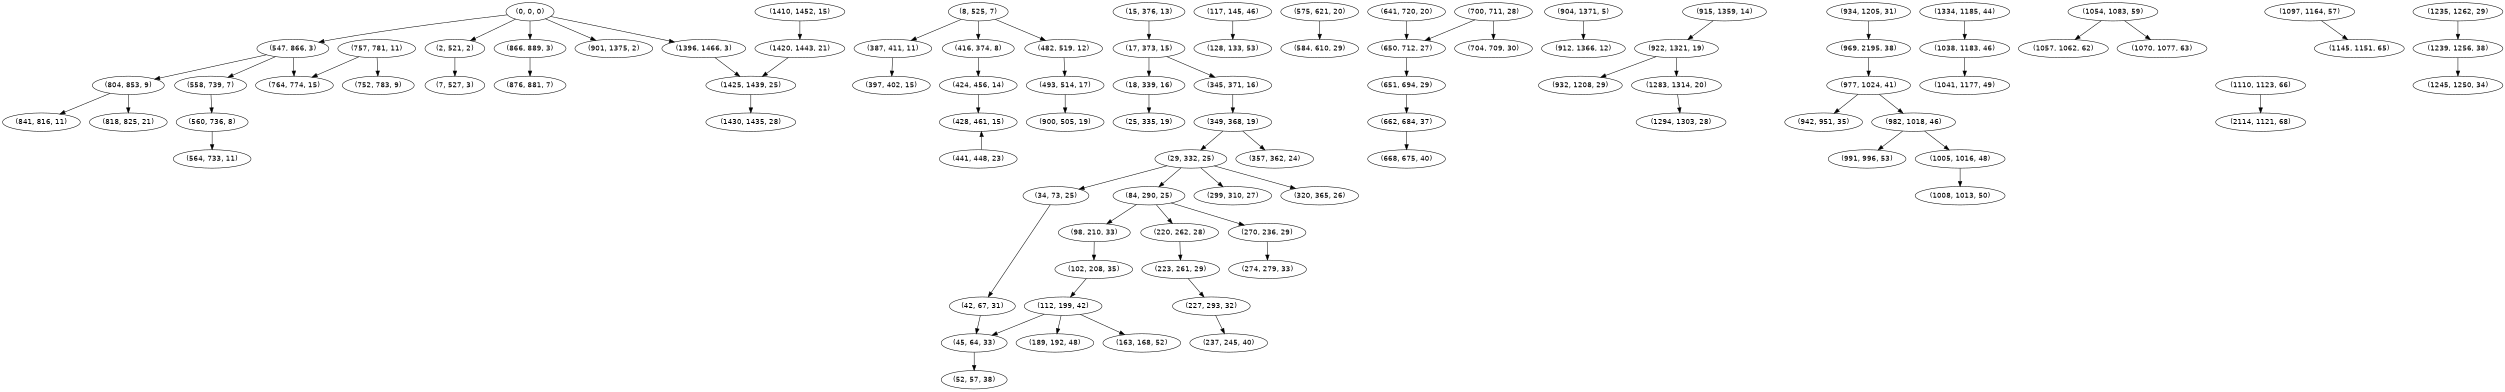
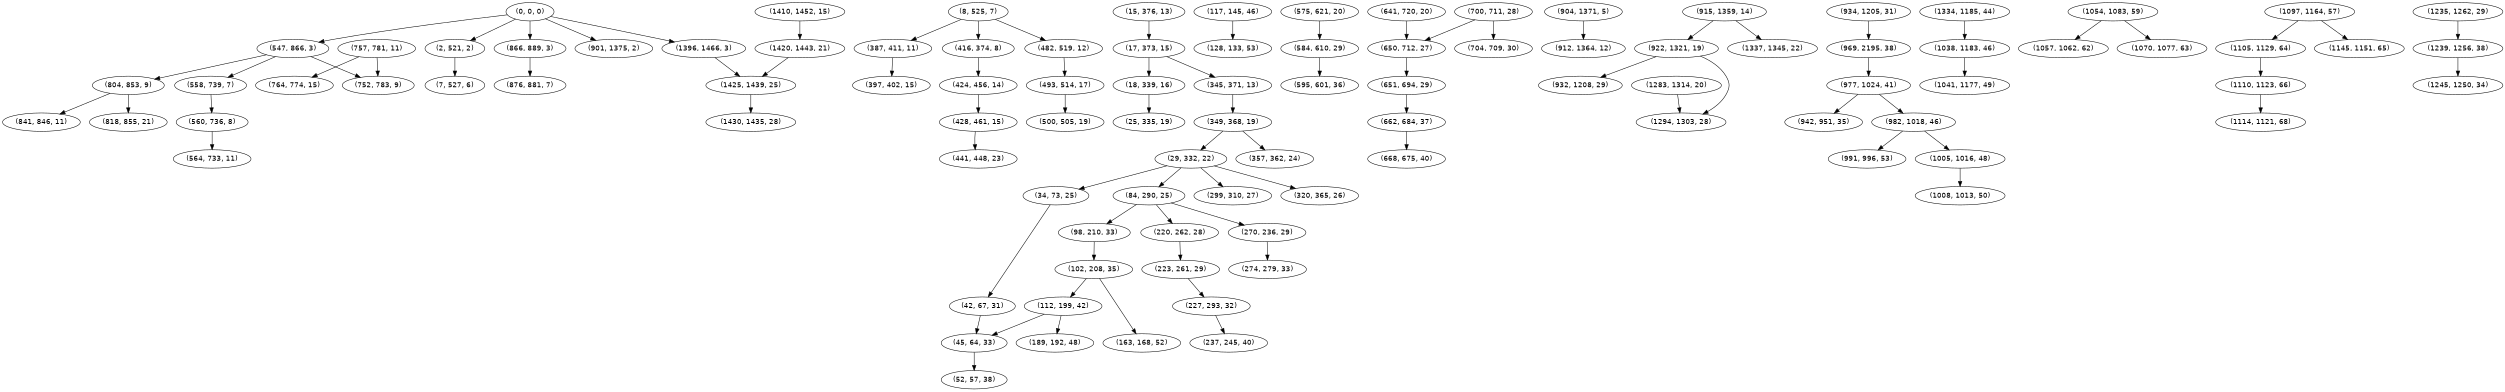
(1583, 49) -> (1583, 49)
none -> (1773, 49)
none -> (2261, 49)
(294, 64) -> (331, 65)
(1676, 64) -> (1729, 82)
(455, 85) -> (455, 85)
(1233, 85) -> (1233, 85)
none -> (1320, 85)
(41, 122) -> (41, 122)
(128, 122) -> (128, 122)
(1065, 122) -> (1065, 122)
(2261, 122) -> (2261, 122)
(982, 143) -> (975, 138)
(1191, 159) -> (1191, 159)
(1100, 323) -> (1116, 304)
